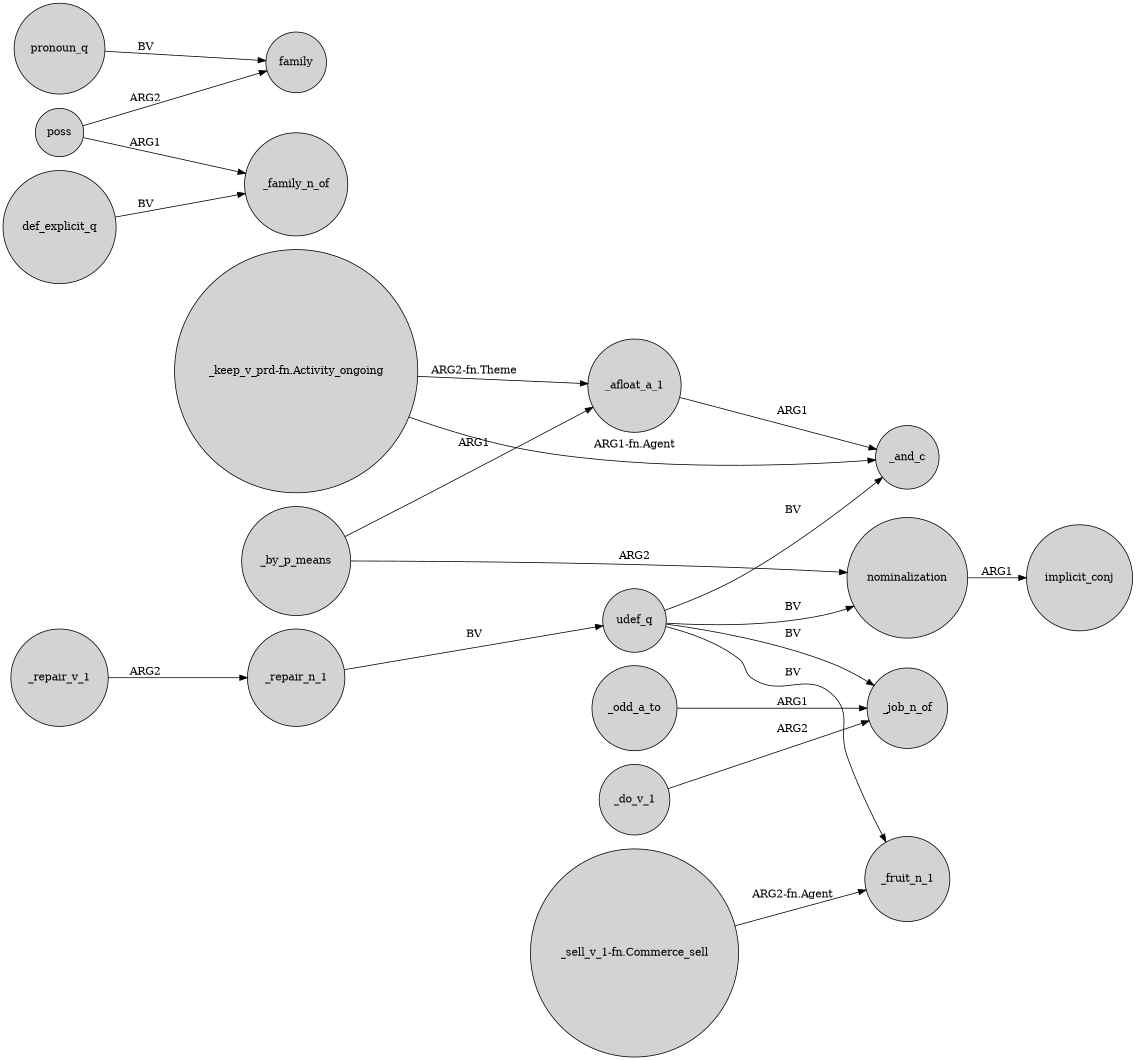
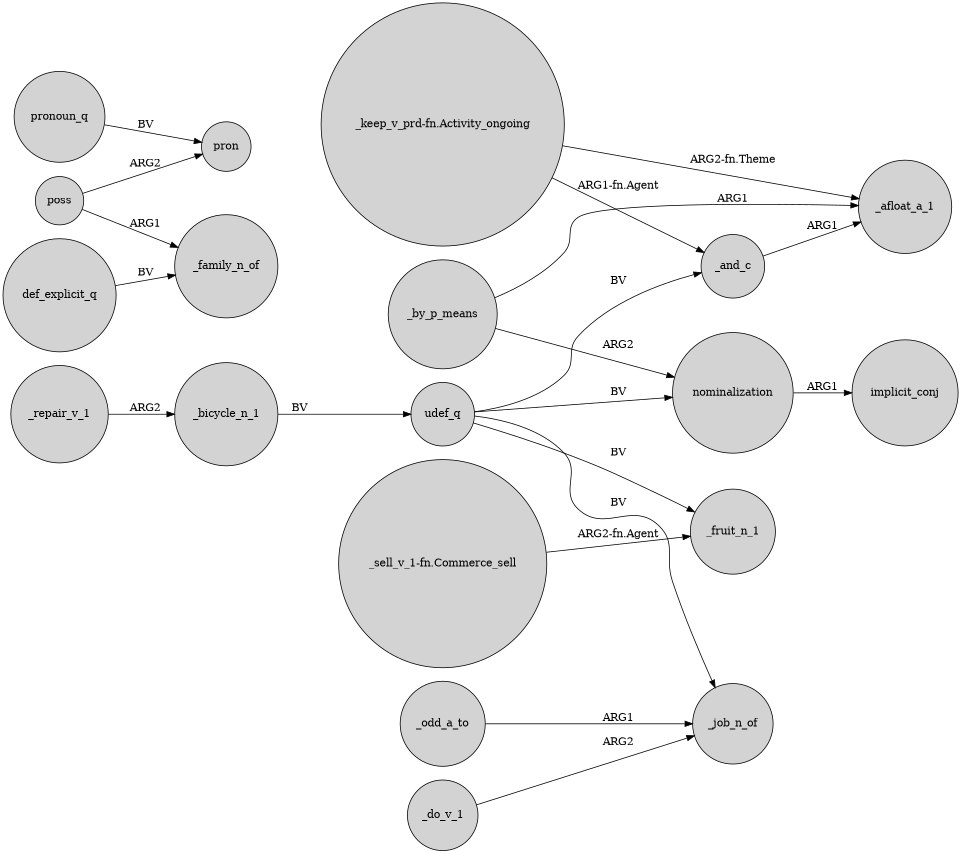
(296, 62) -> (226, 147)
(774, 422) -> (808, 240)
(296, 678) -> (226, 414)
